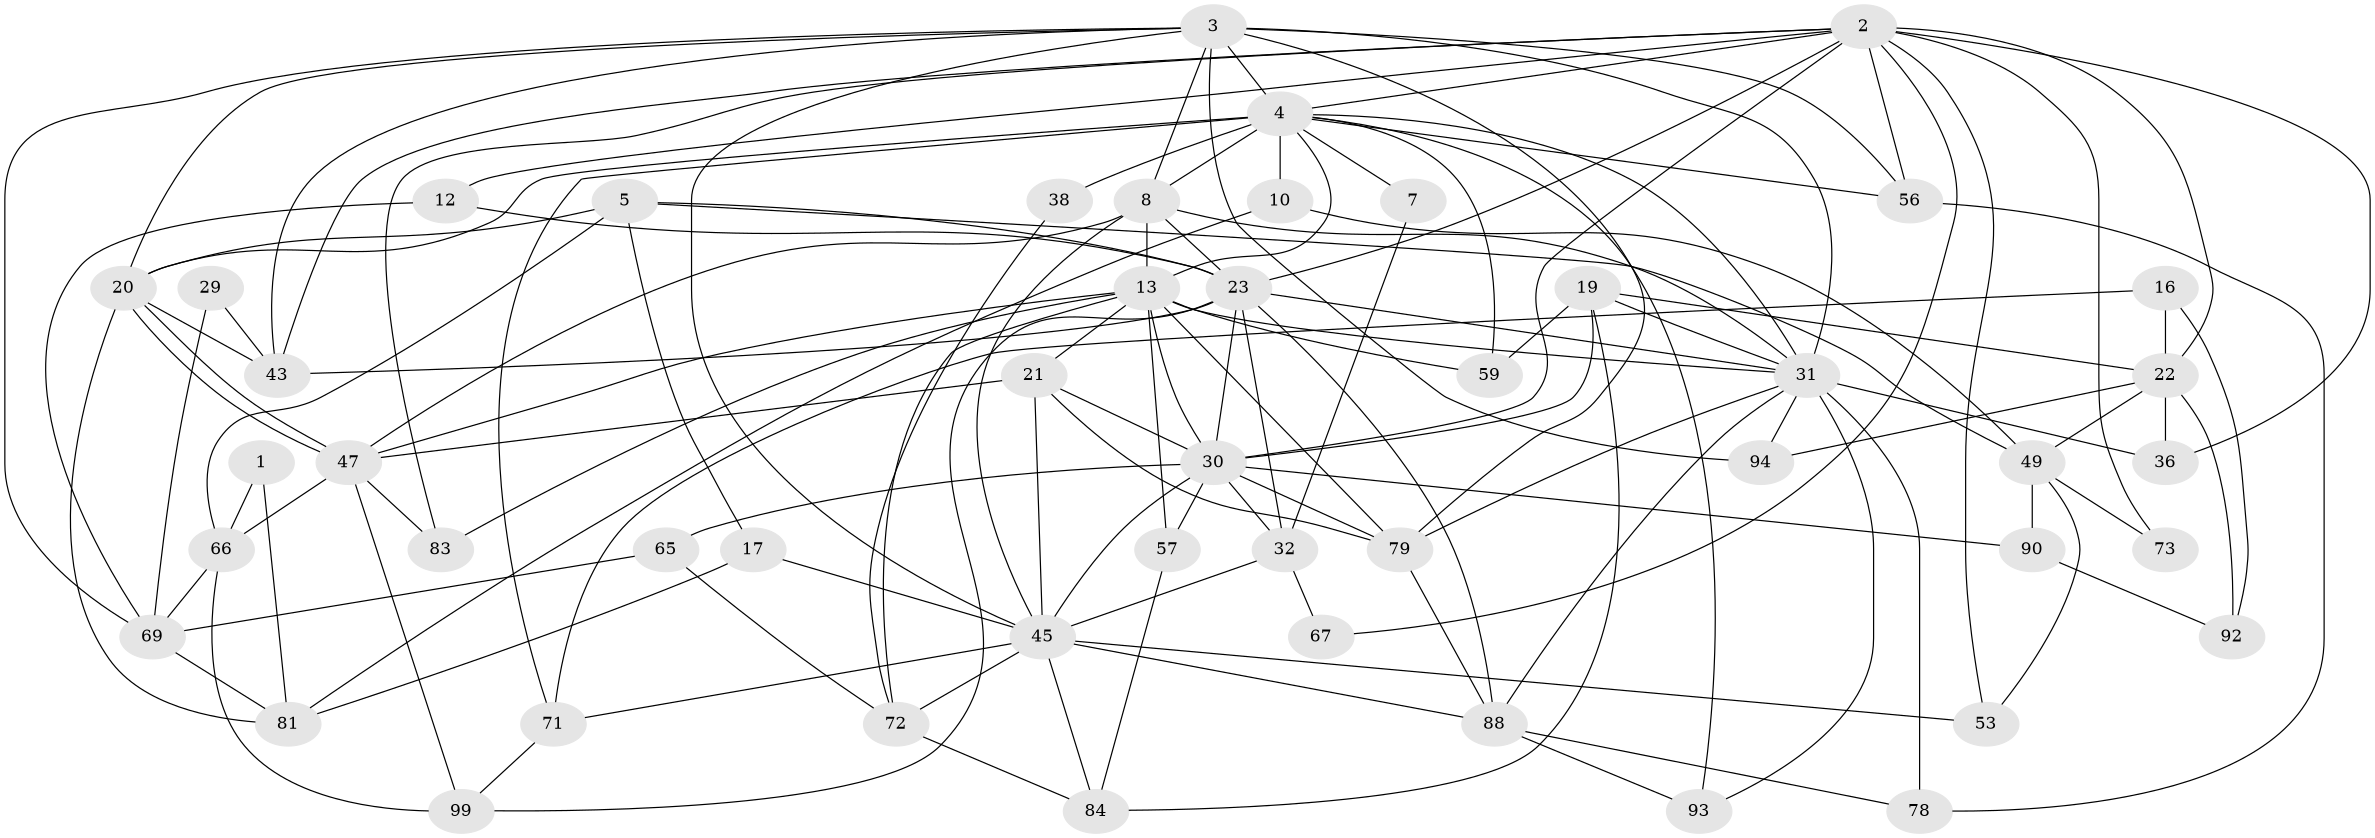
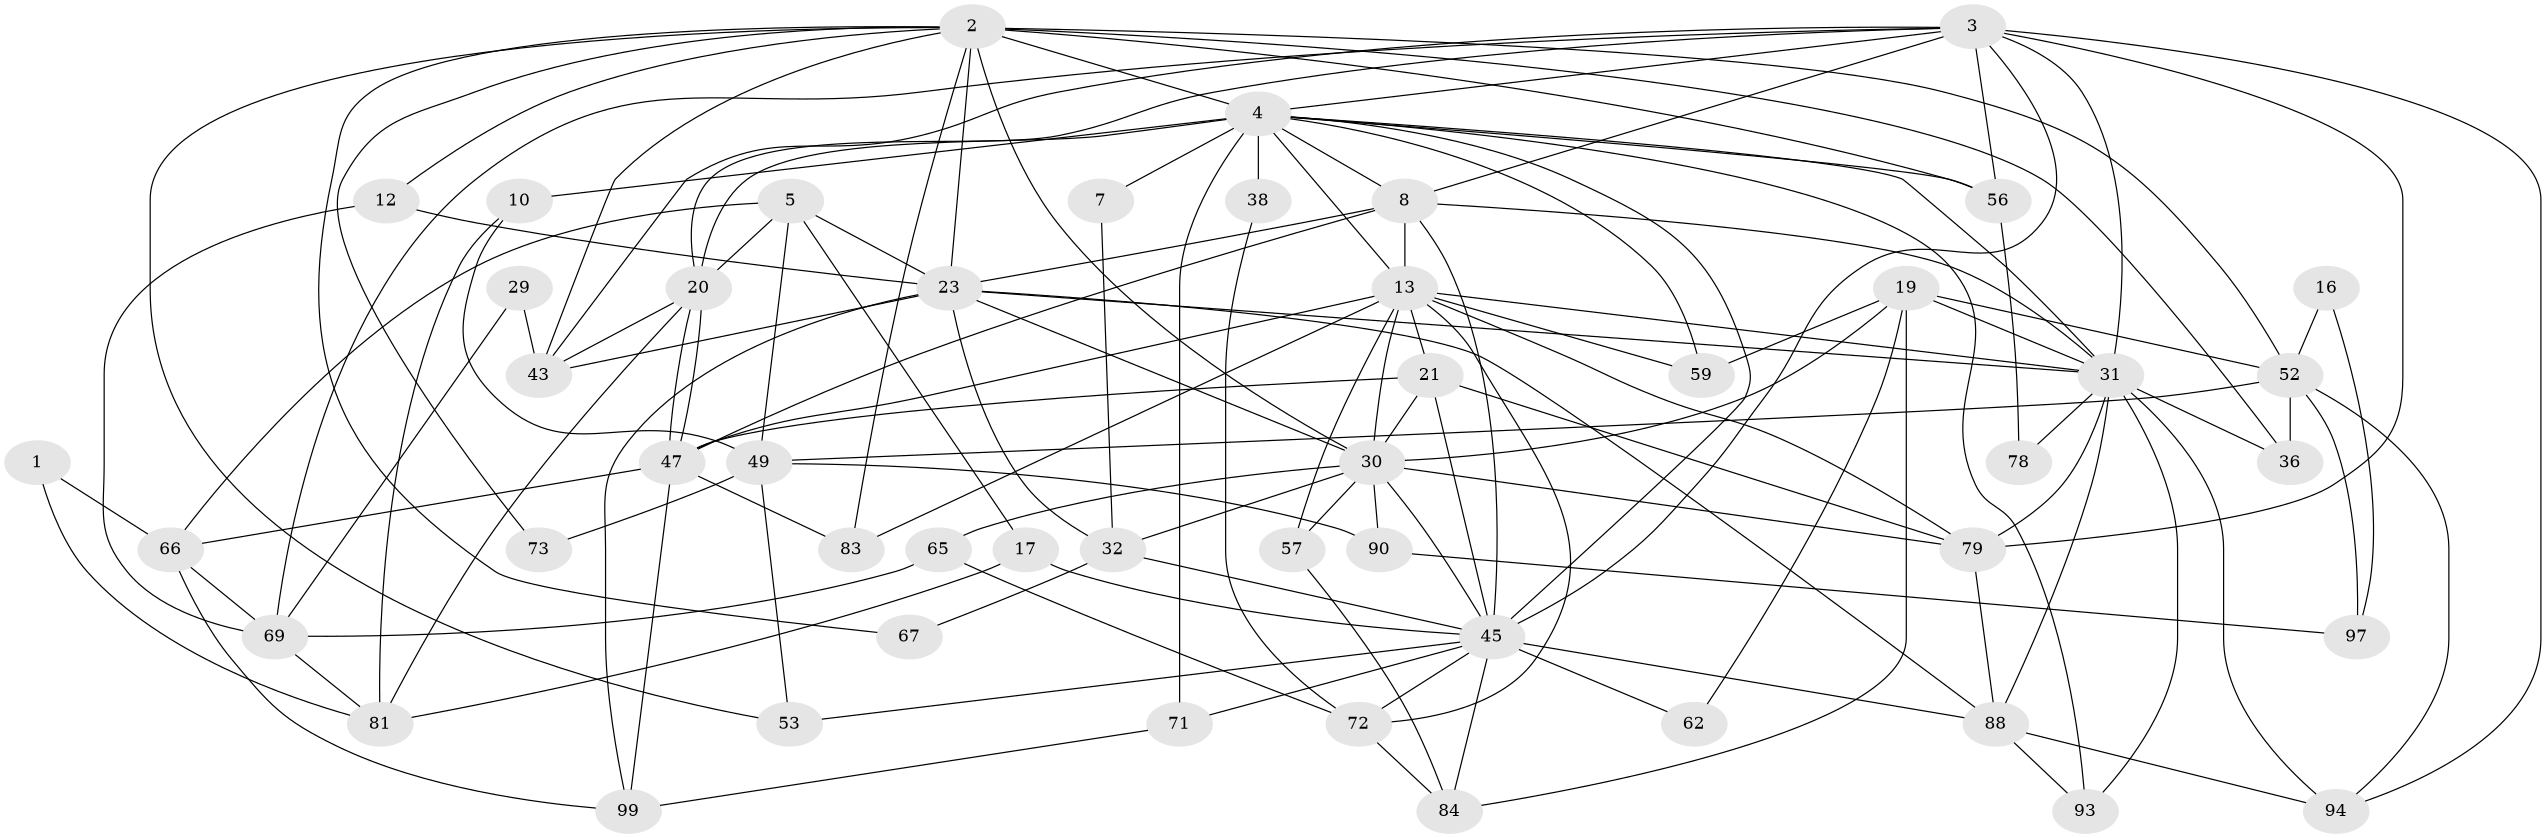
none -> (1707, 274)
(1219, 336) -> none
(2165, 375) -> (2290, 375)
(2232, 637) -> (2357, 637)
none -> (1694, 724)
(1698, 766) -> (2166, 768)
